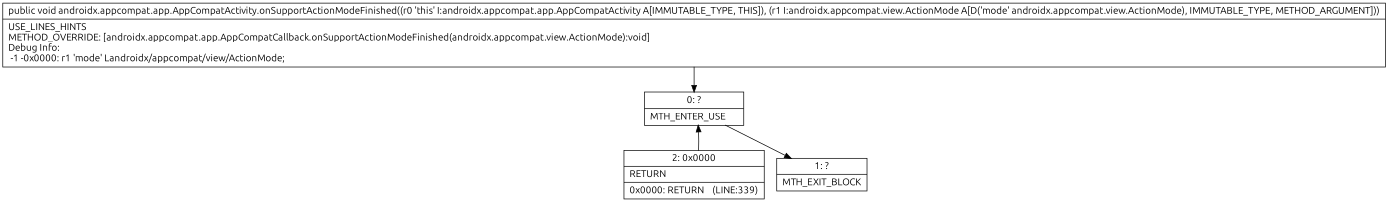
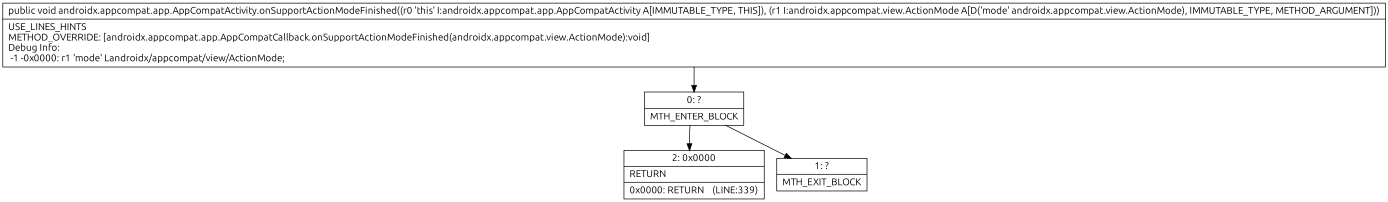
(688, 117) -> (694, 117)
(699, 141) -> (690, 134)
